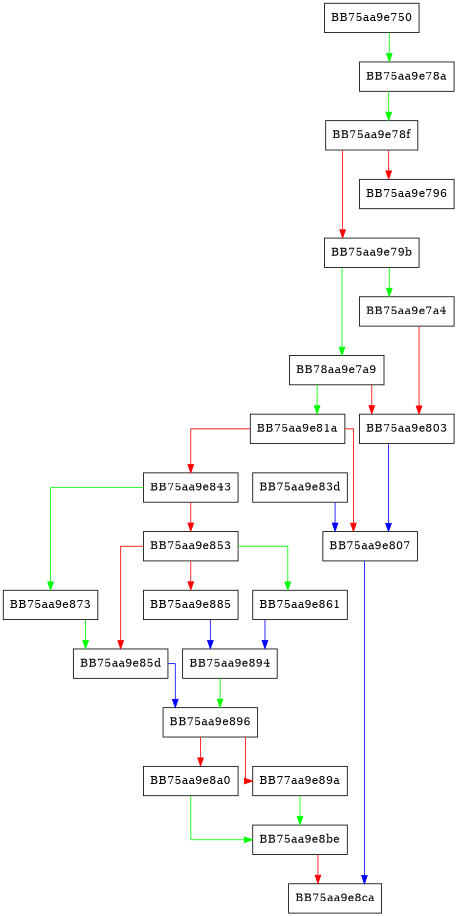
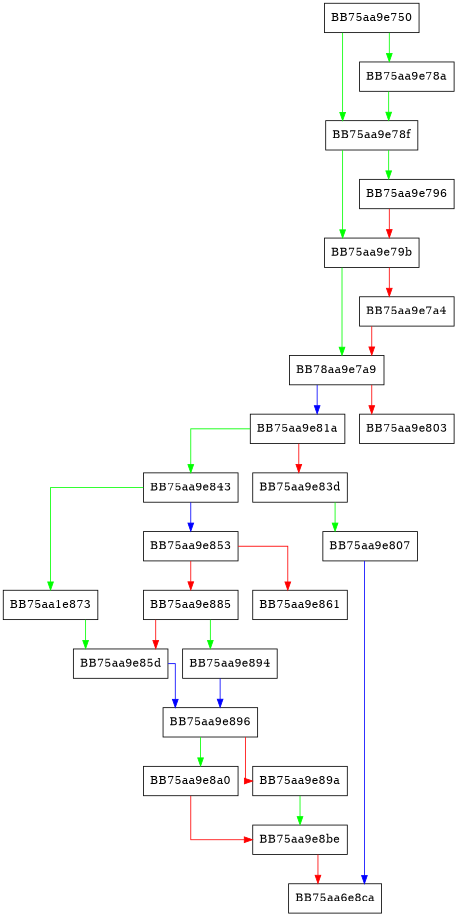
none -> (343, 73)
(389, 161) -> (389, 161)
(343, 190) -> (343, 190)
none -> (389, 219)
(389, 278) -> (389, 278)
(419, 366) -> (372, 337)
(317, 395) -> (317, 395)
(203, 429) -> (203, 429)
(353, 472) -> (299, 454)
(388, 484) -> none
(191, 513) -> (191, 513)
(335, 513) -> (335, 513)
(281, 546) -> (281, 546)
(121, 582) -> (156, 630)
(51, 605) -> (51, 605)
(210, 630) -> (210, 630)
(265, 630) -> none
(220, 689) -> (220, 689)
(201, 748) -> (201, 748)
(300, 781) -> (300, 781)
(196, 840) -> (196, 840)
(335, 898) -> (335, 898)
